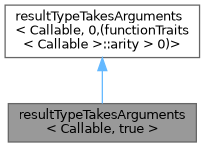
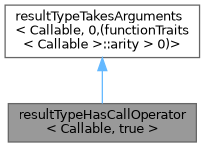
(102, 123) -> (102, 123)
